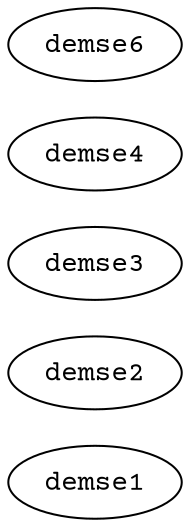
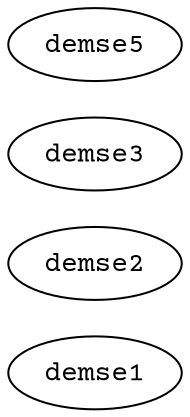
(95, 45) -> (95, 45)
(95, 154) -> none
